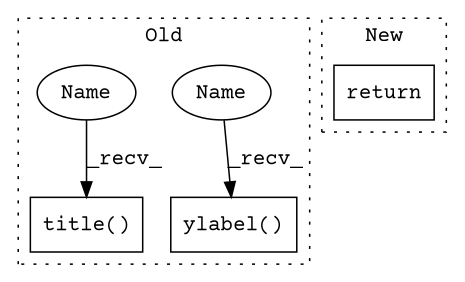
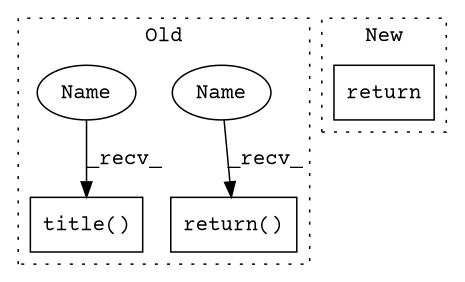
(234, 225) -> (234, 225)
